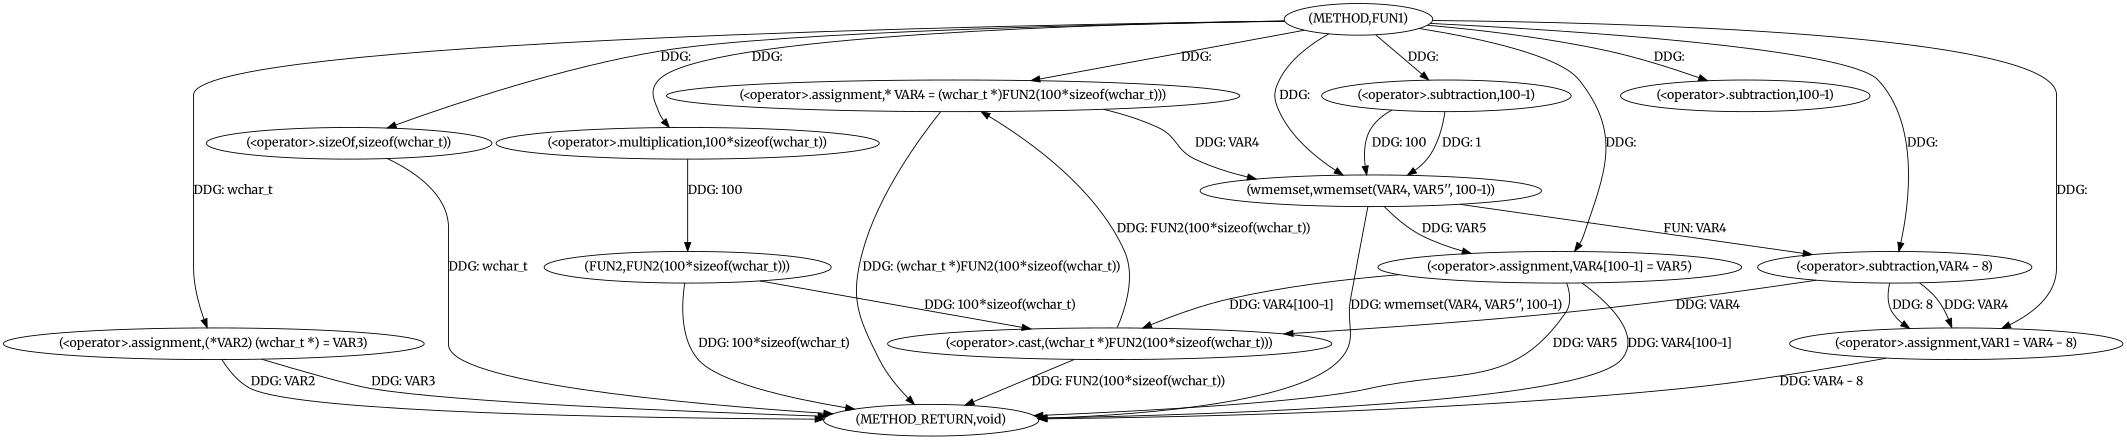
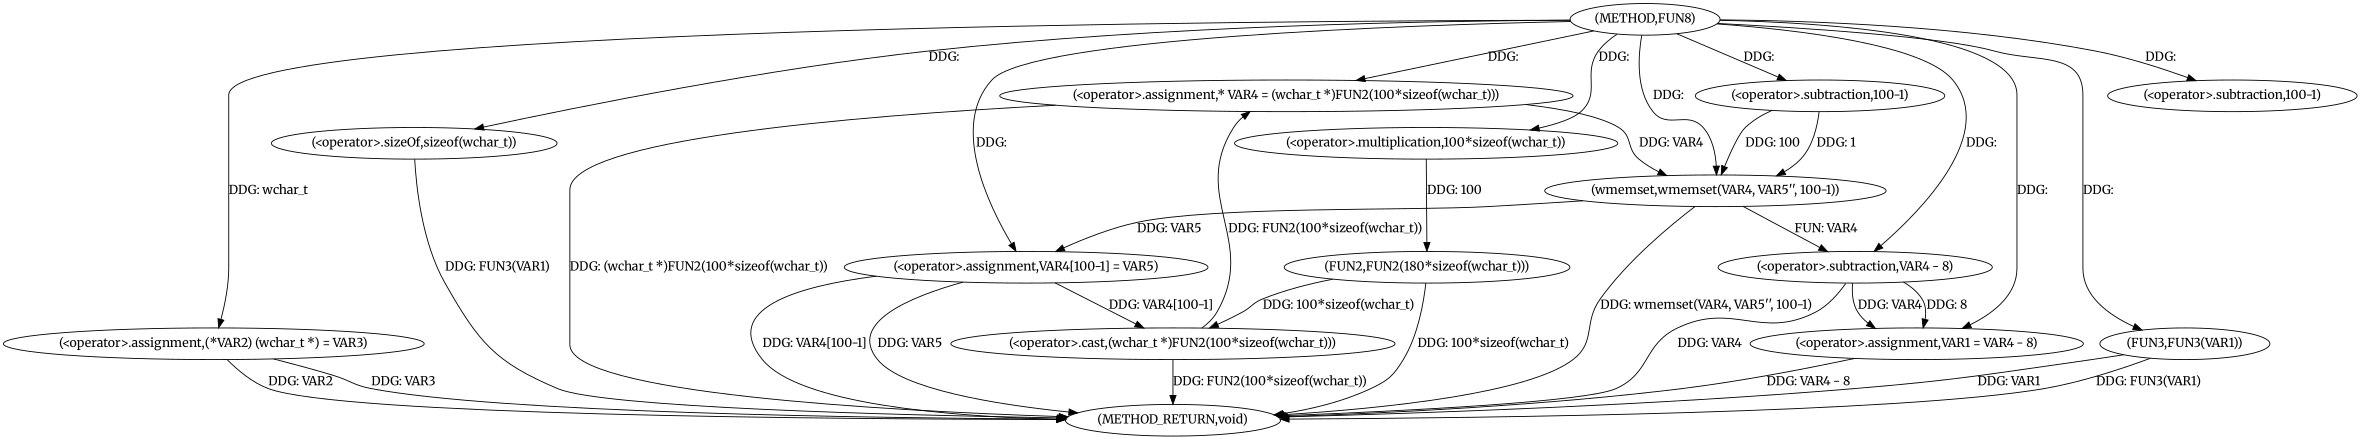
(1358, 19) -> (1645, 19)
(489, 267) -> (498, 267)
(688, 267) -> (1427, 267)
(1555, 313) -> (1616, 389)
none -> (2185, 344)
